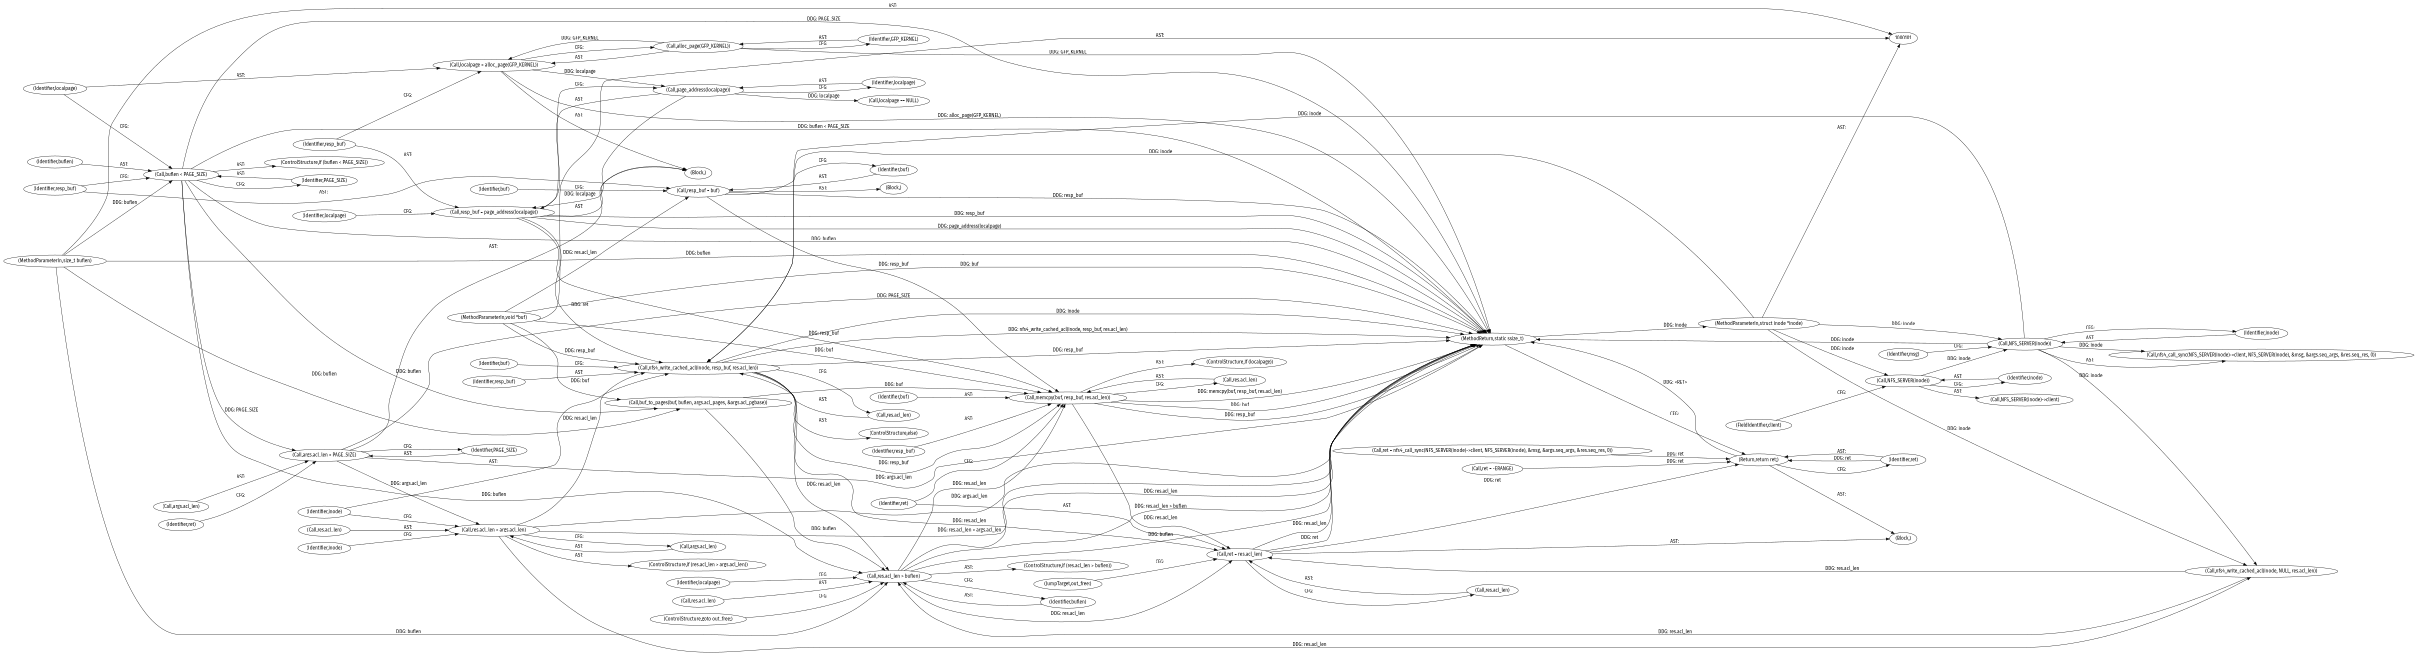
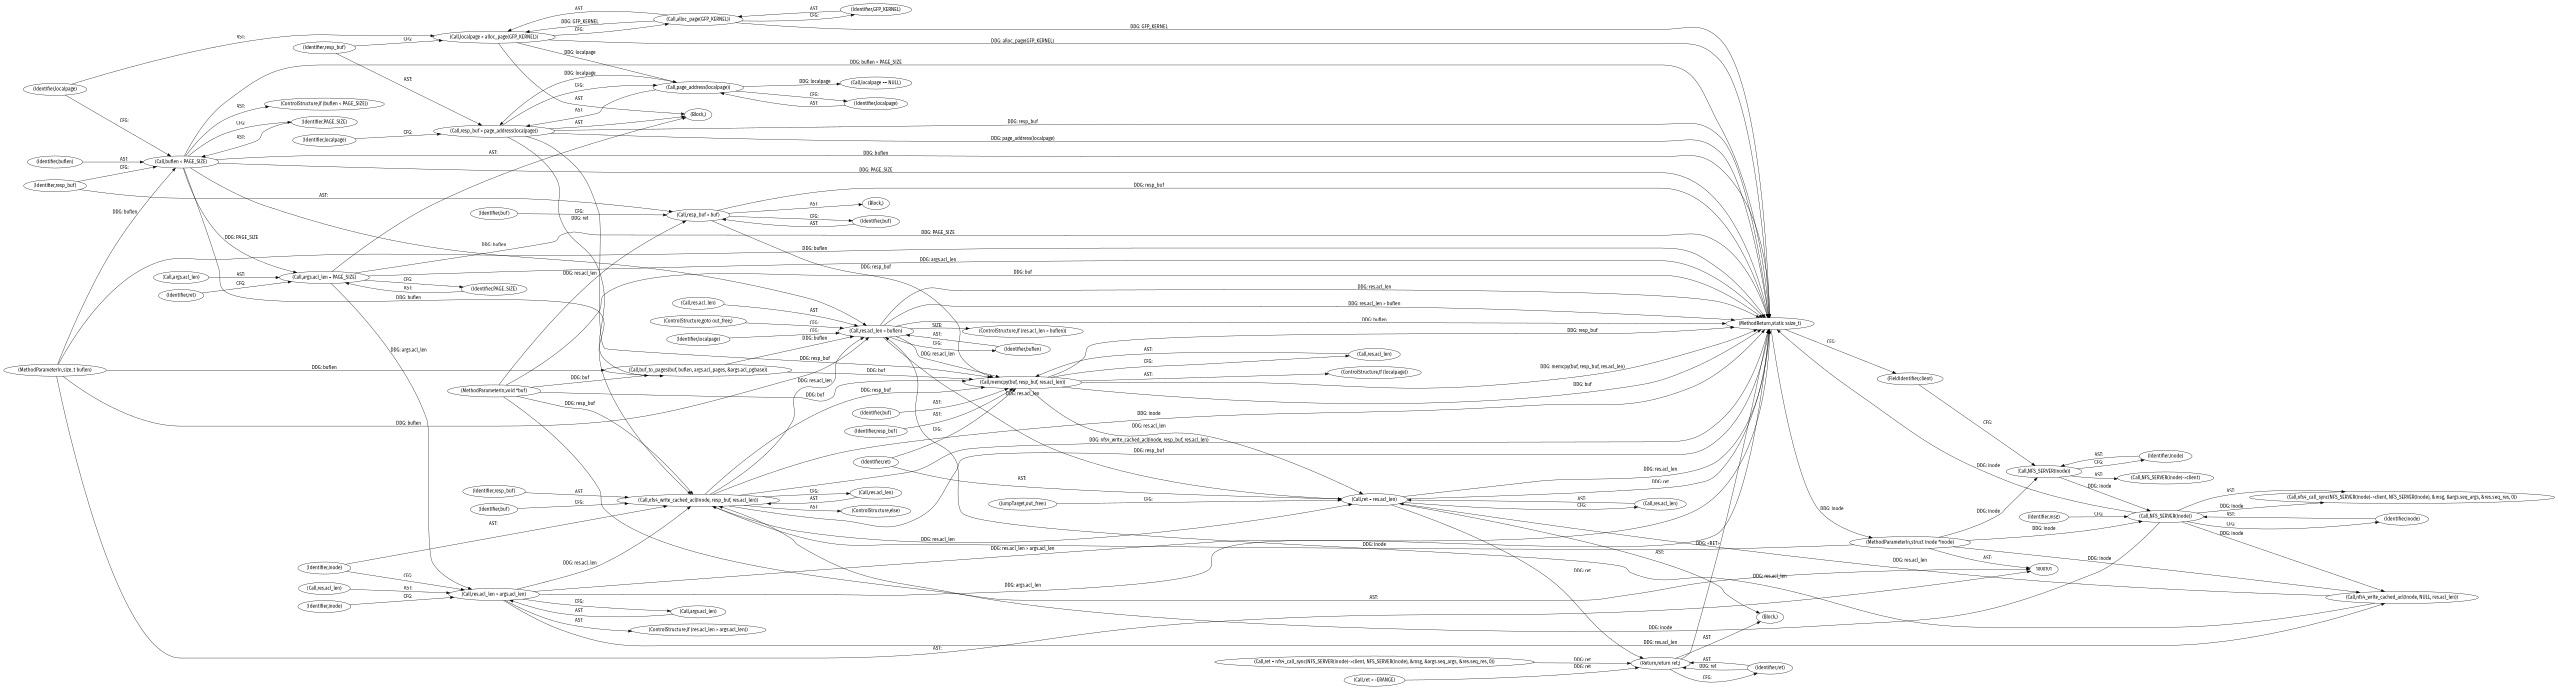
(1623, 400) -> (1839, 351)
(969, 568) -> (938, 326)
